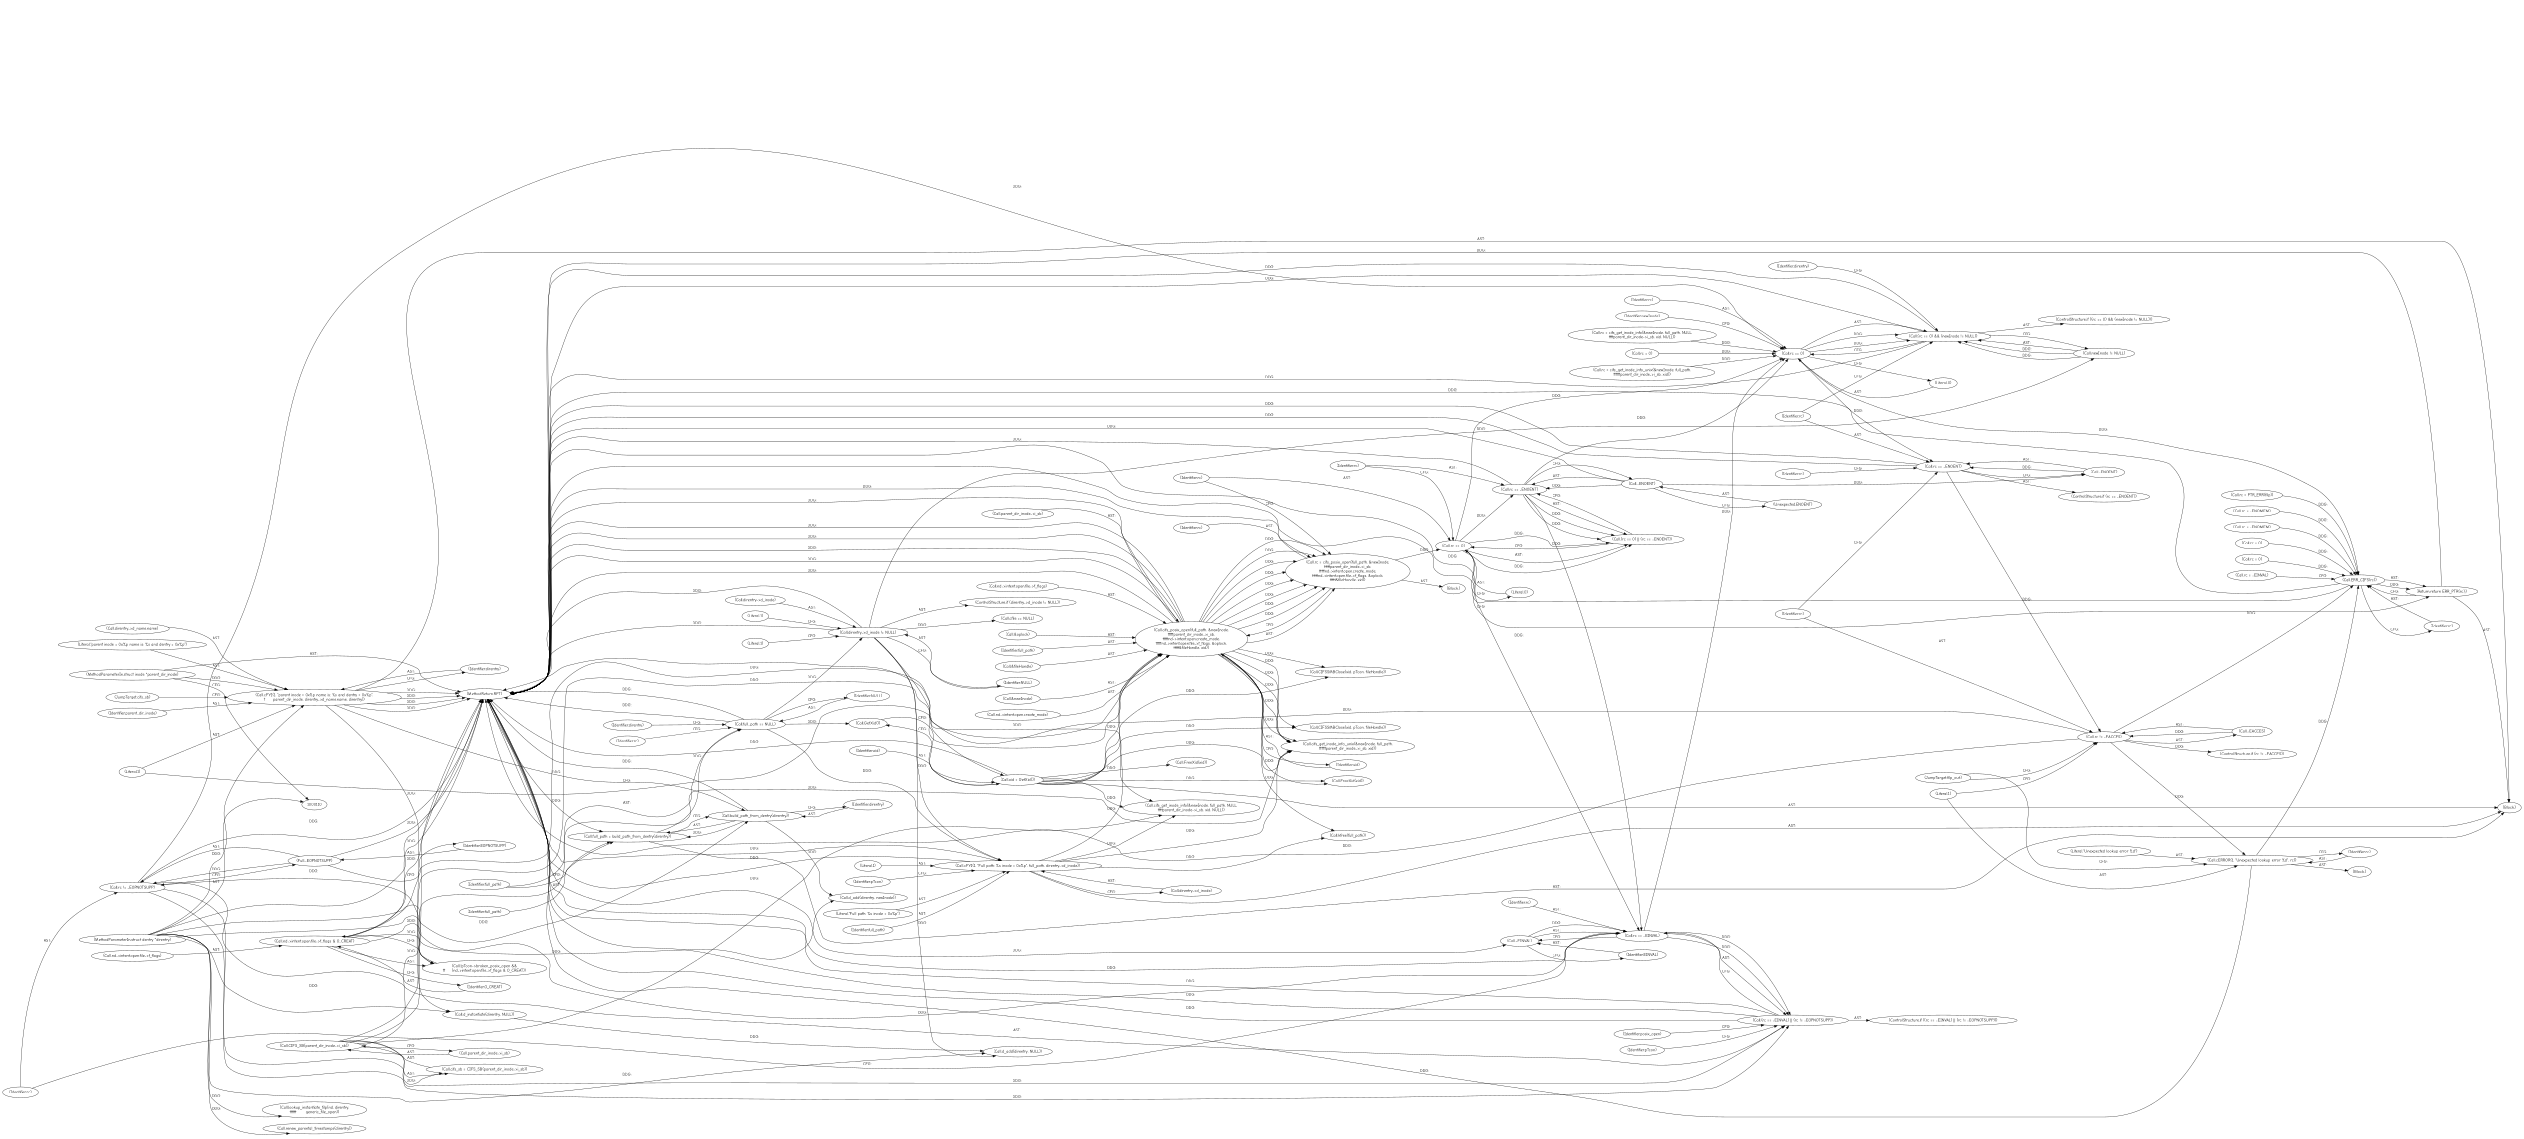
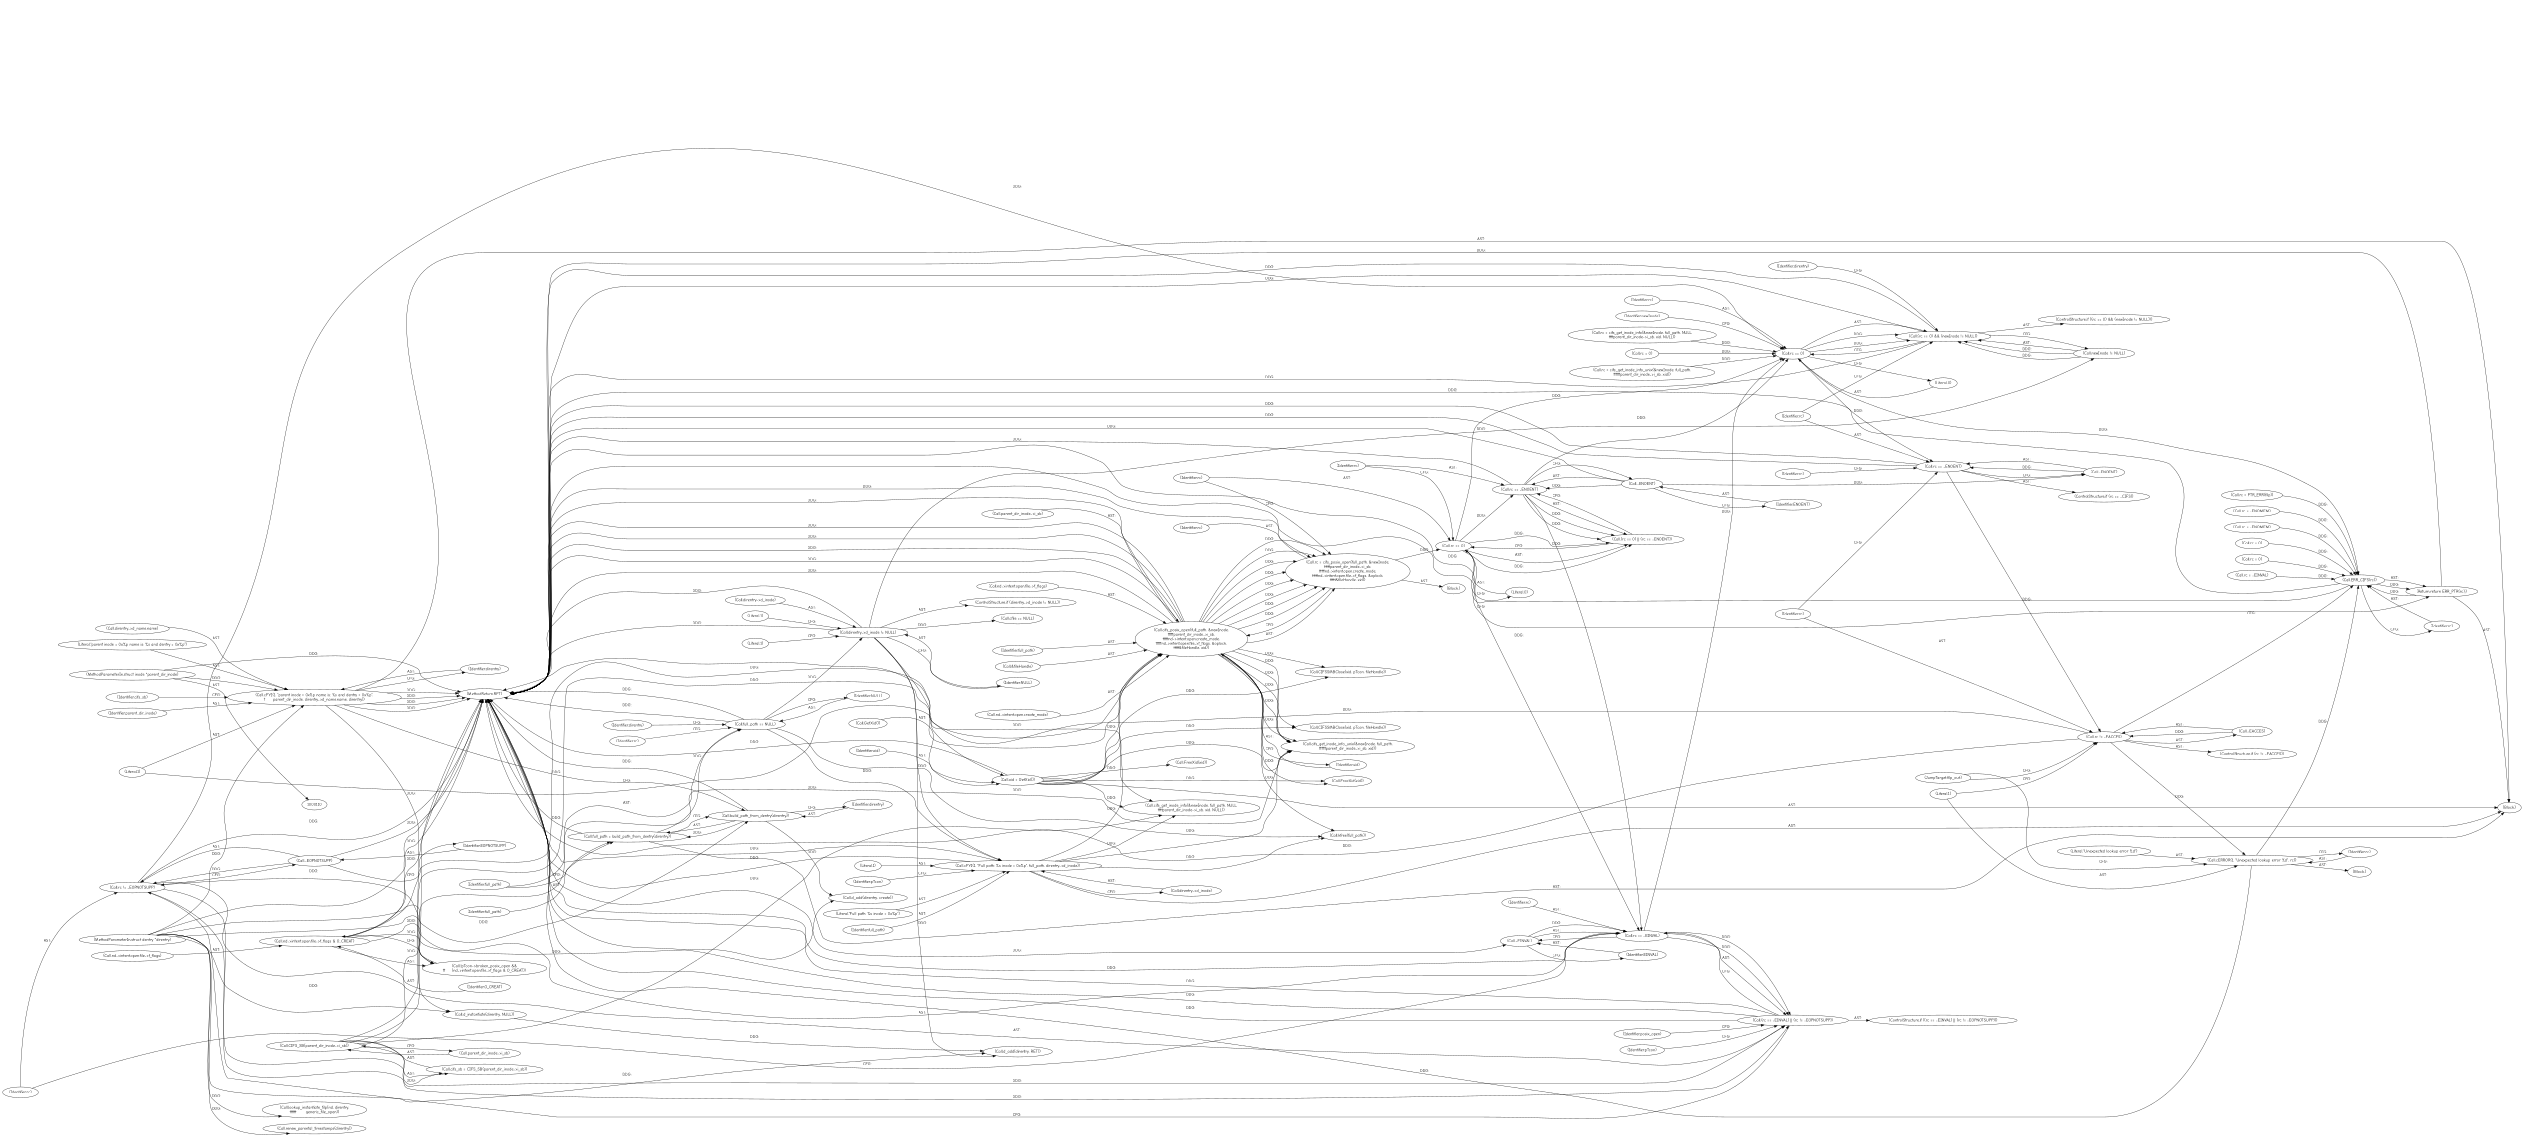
(2104, 497) -> (2104, 497)
(1793, 505) -> (1793, 505)
(2324, 576) -> (2324, 576)
(2395, 592) -> (2395, 592)
(2252, 613) -> (2252, 613)
(1018, 635) -> none
(314, 654) -> (314, 654)
(217, 685) -> (217, 685)
(132, 697) -> (132, 697)
(1018, 699) -> none
(923, 718) -> (923, 718)
(816, 724) -> (1029, 820)
(930, 739) -> none
(2180, 747) -> (2180, 747)
(531, 777) -> (518, 781)
(225, 861) -> none
(314, 861) -> (314, 861)
(868, 898) -> (868, 898)
(391, 970) -> none
(923, 1013) -> (923, 1013)
(1018, 1052) -> (1018, 1052)
none -> (915, 1117)
